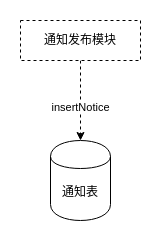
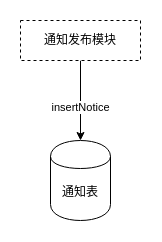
(81, 82) -> (81, 82)
